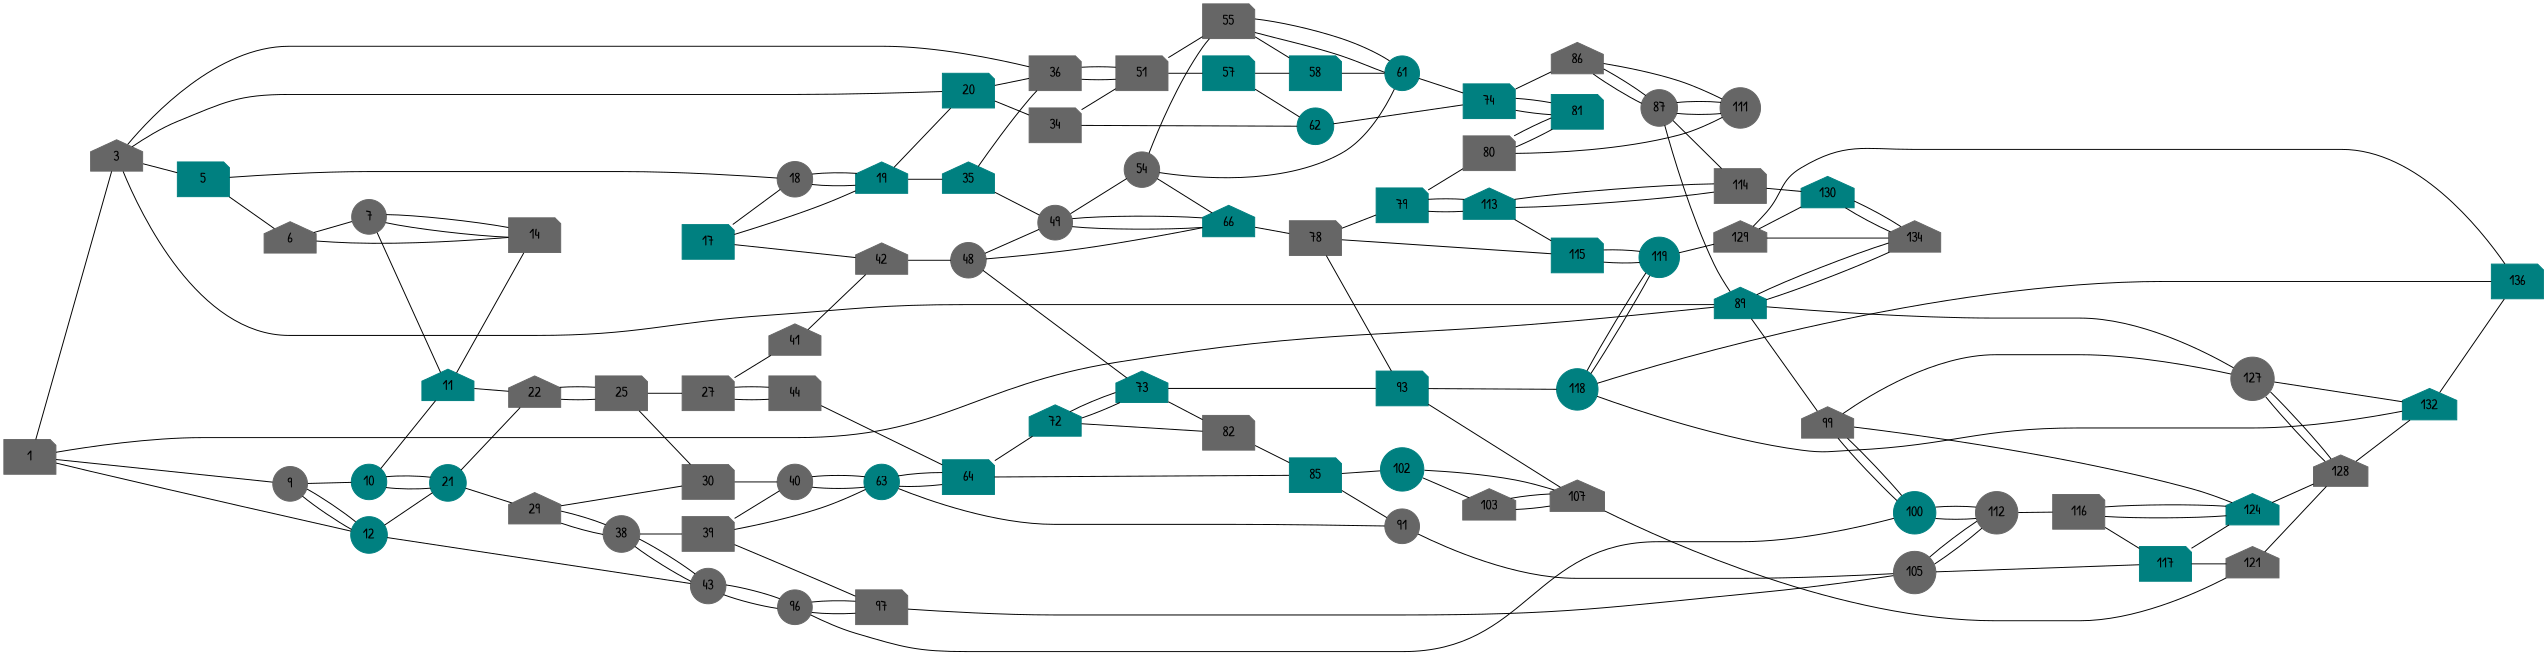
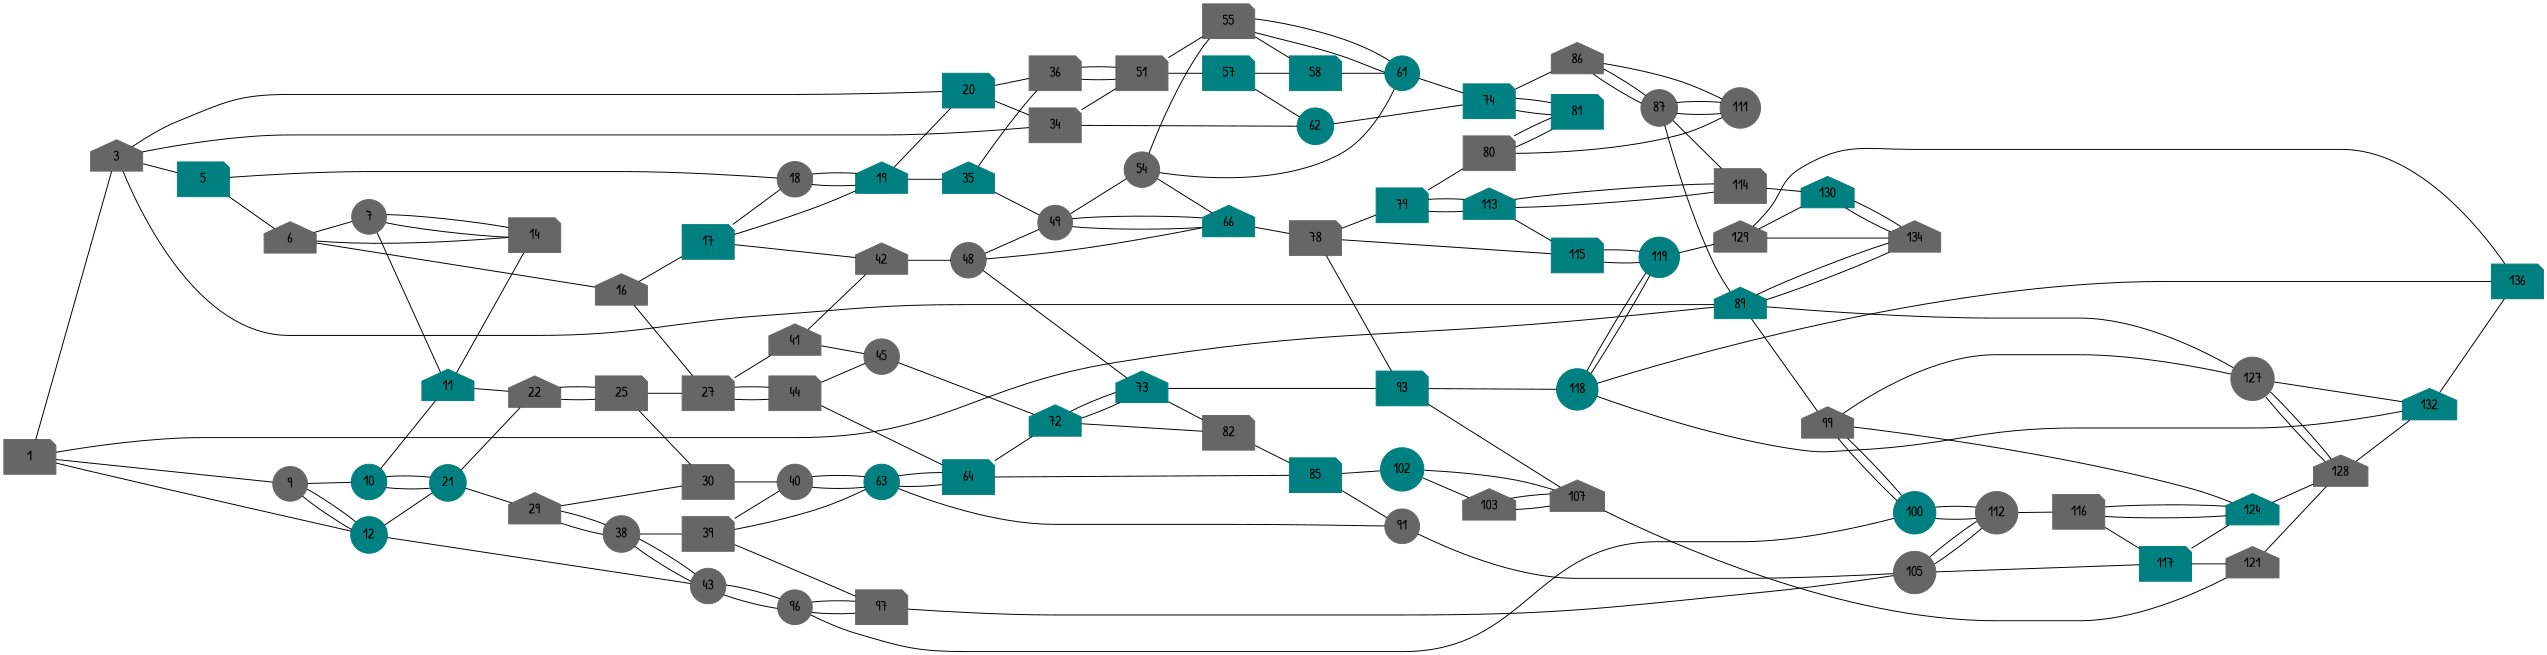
(563, 46) -> (585, 135)
none -> (621, 291)
none -> (882, 357)
